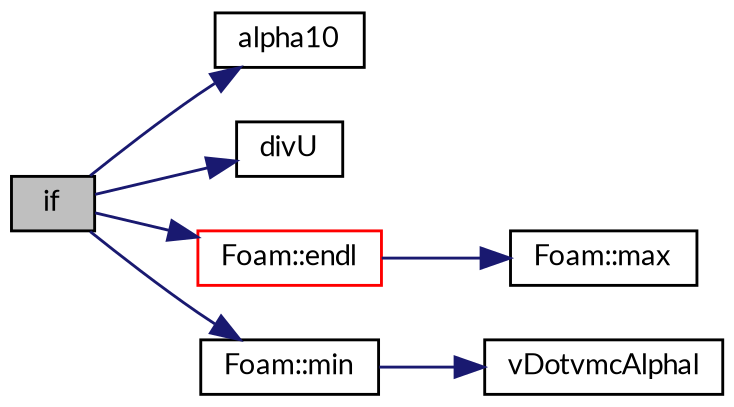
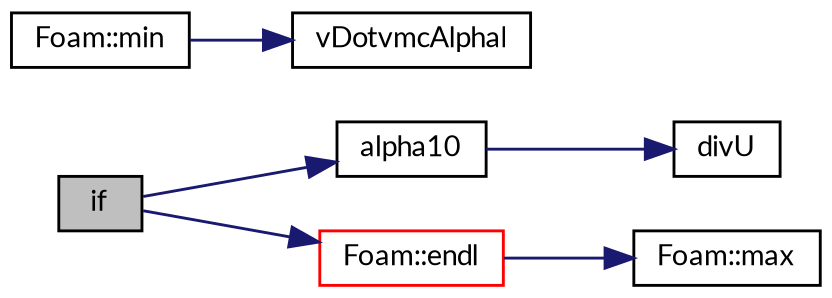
(151, 181) -> (565, 149)
(151, 279) -> none
